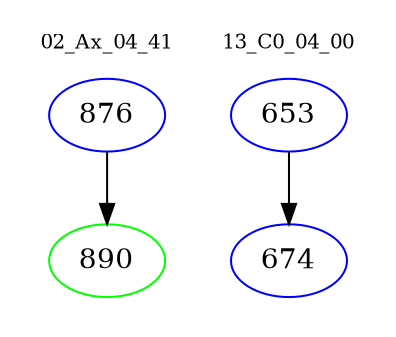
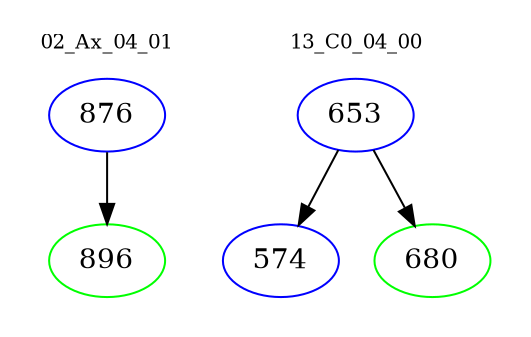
(107, 43) -> (107, 43)
(107, 261) -> (107, 261)
(289, 261) -> (281, 261)
none -> (432, 261)
